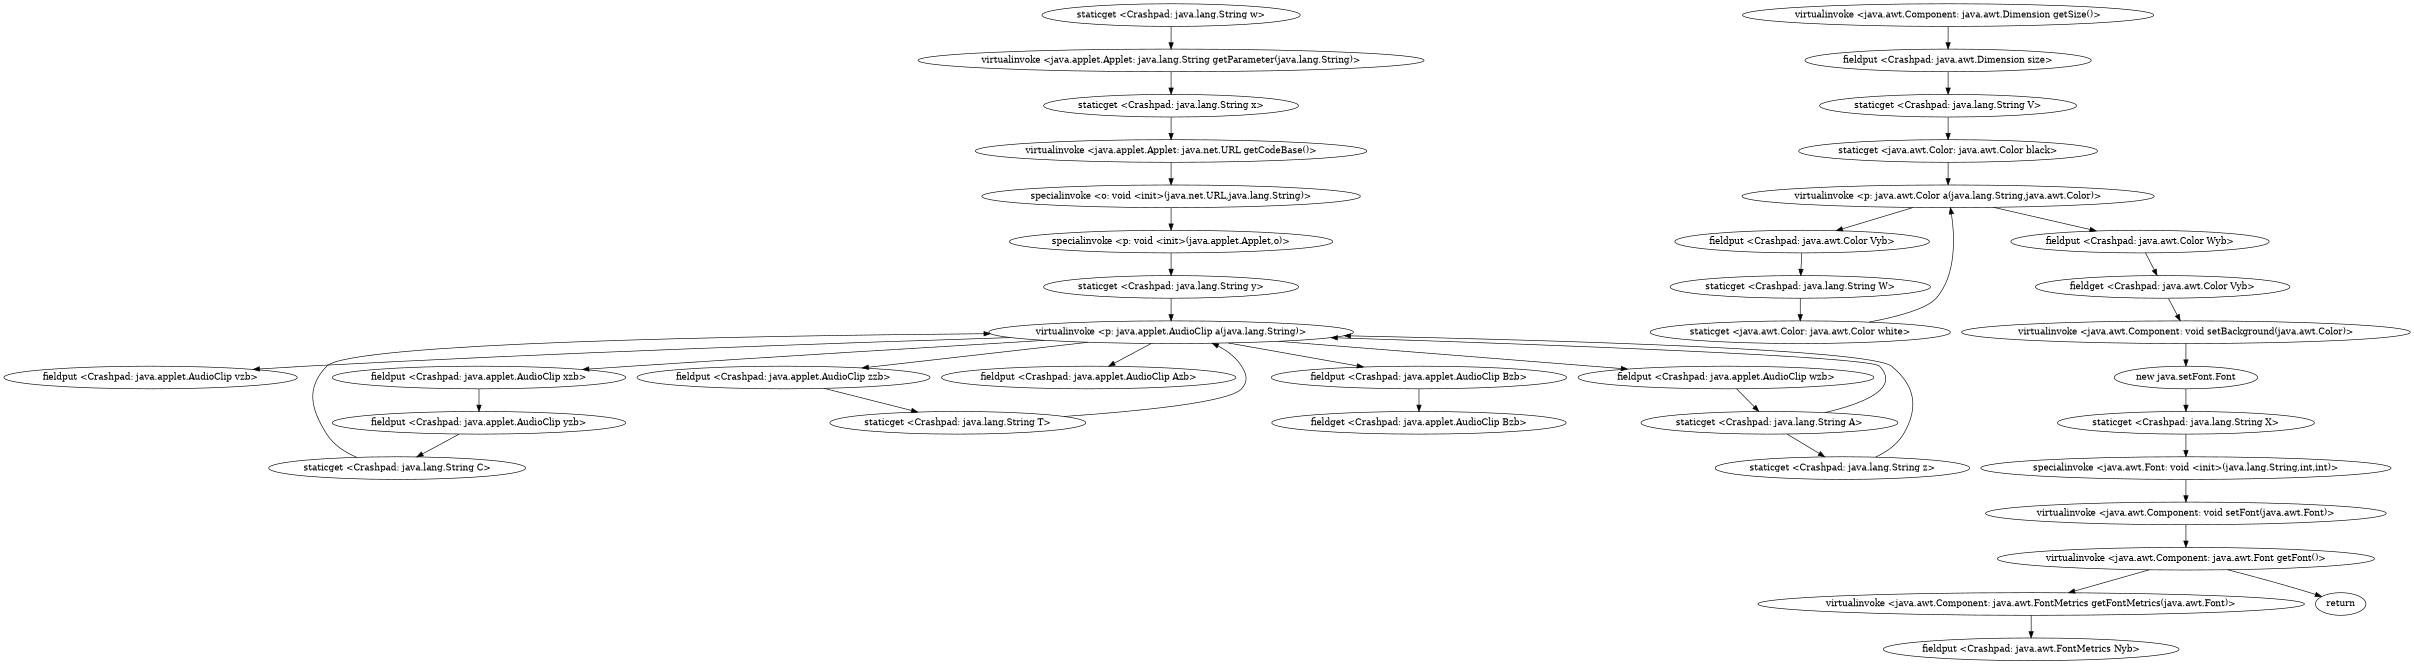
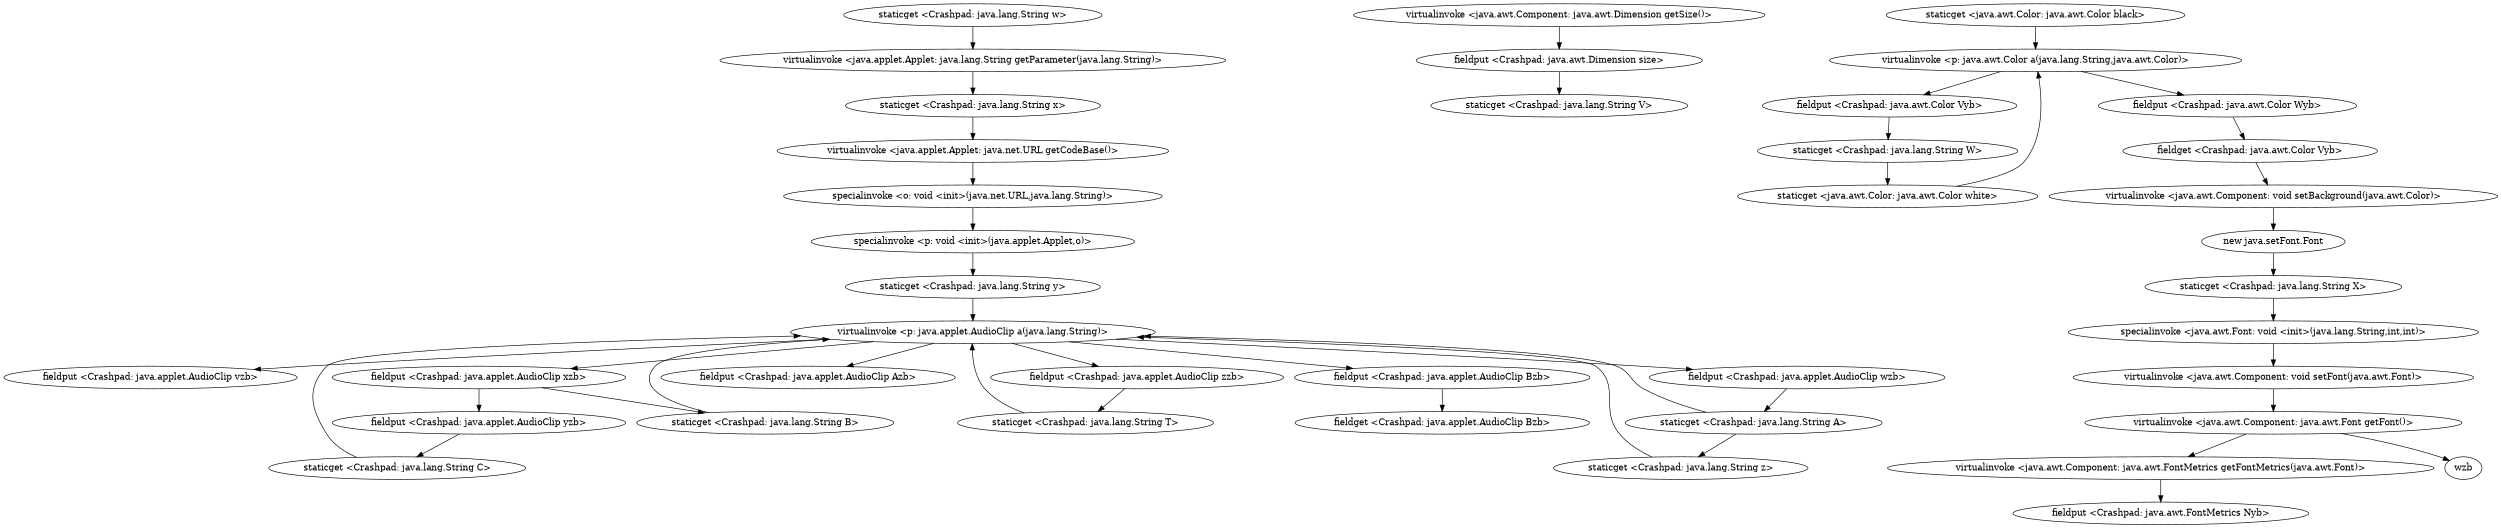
(1948, 125) -> none
none -> (765, 423)
(2341, 604) -> (2463, 468)
